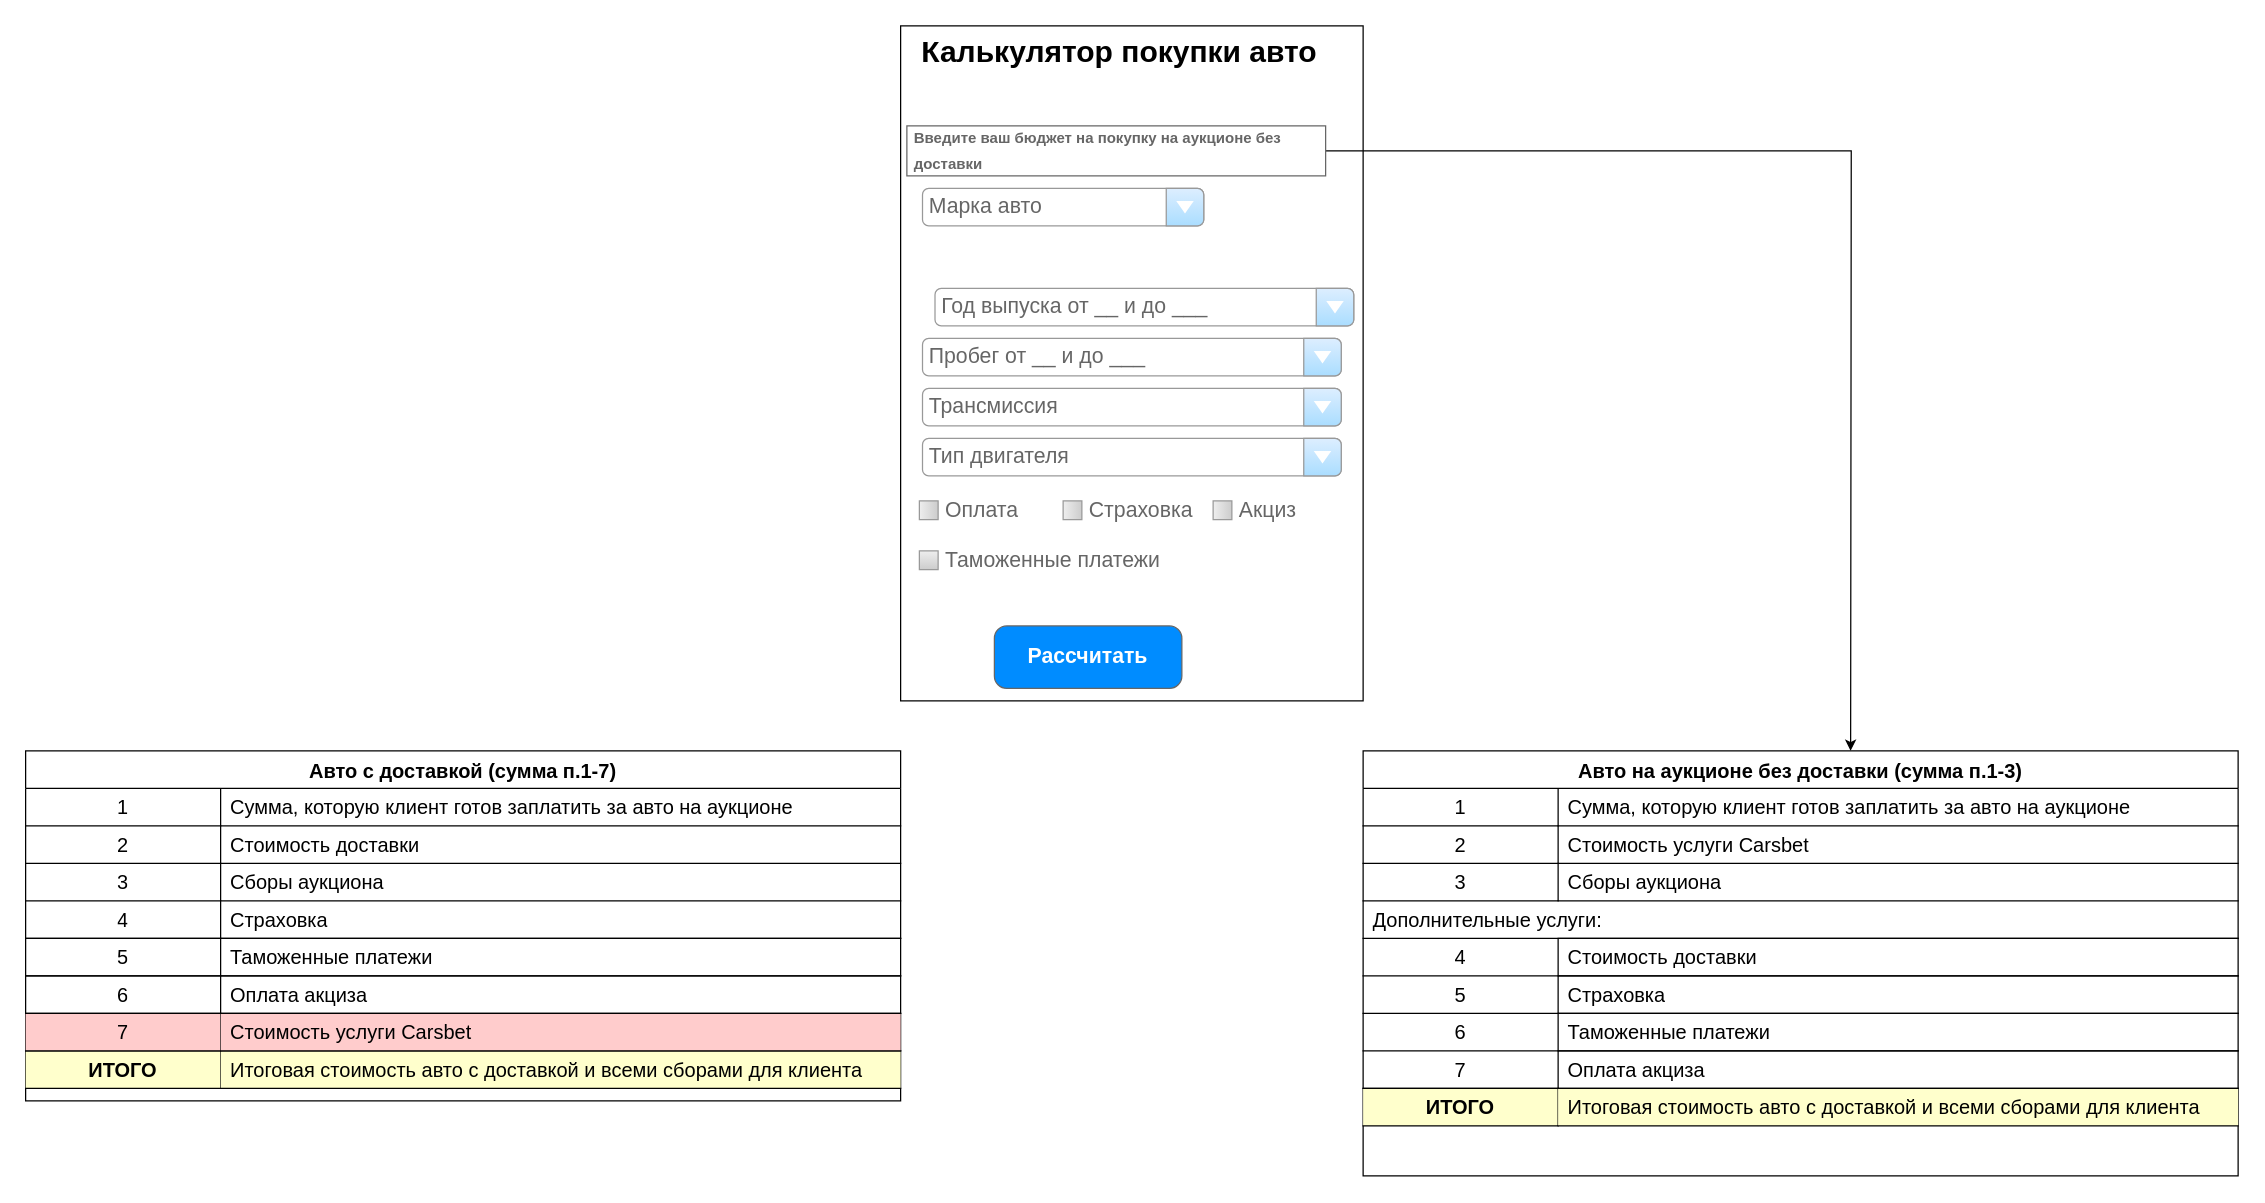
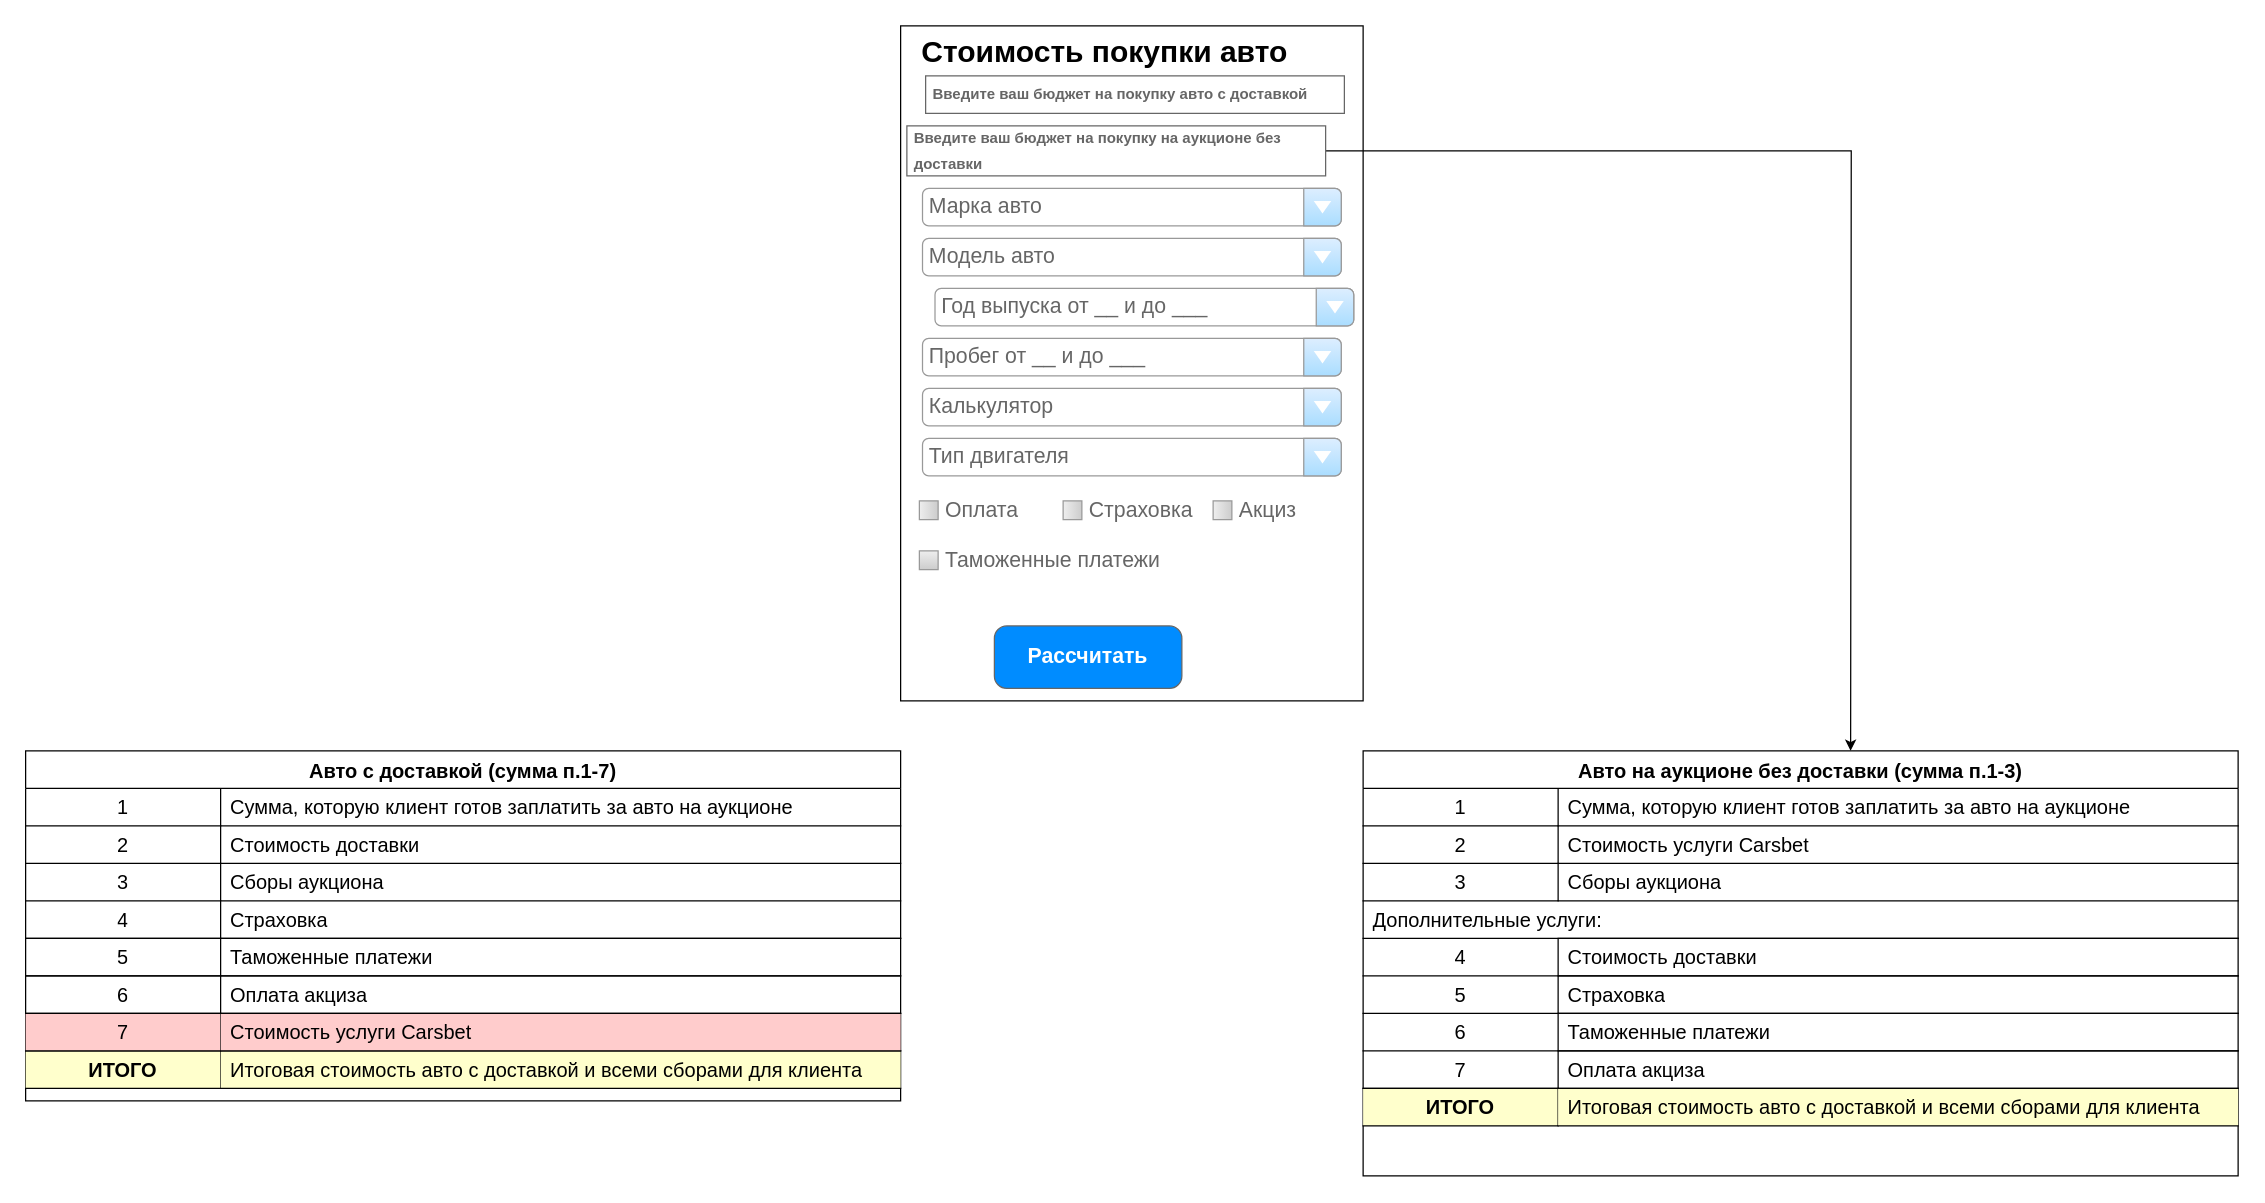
(1019, 43) -> (1010, 43)
none -> (1135, 94)
(1063, 207) -> (1132, 207)
none -> (1132, 257)
(995, 407) -> (995, 407)
